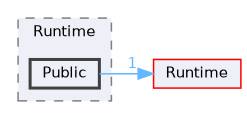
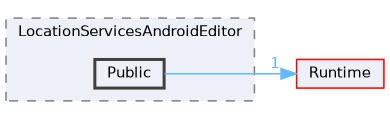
(65, 32) -> (130, 32)
